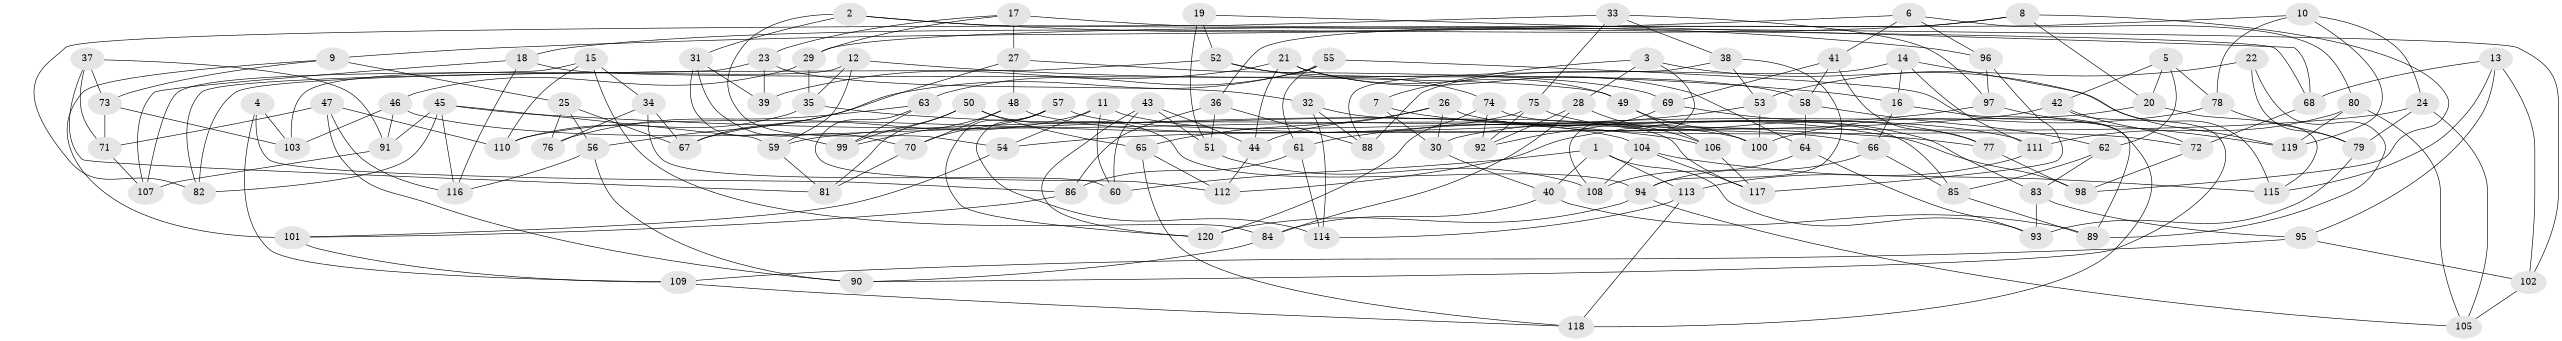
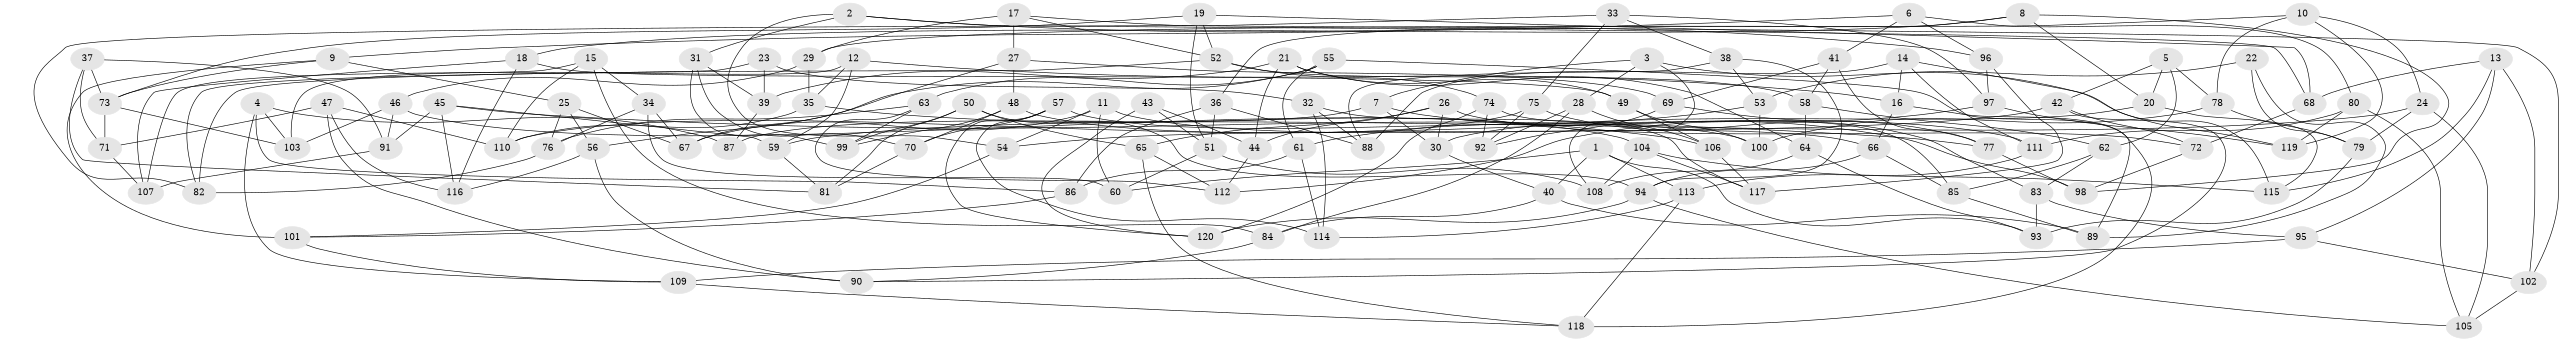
(886, 27) -> (1123, 38)
none -> (594, 33)
none -> (729, 148)
(1116, 150) -> (1153, 175)
(340, 179) -> (385, 185)
